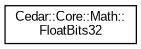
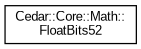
(71, 25) -> (71, 25)
